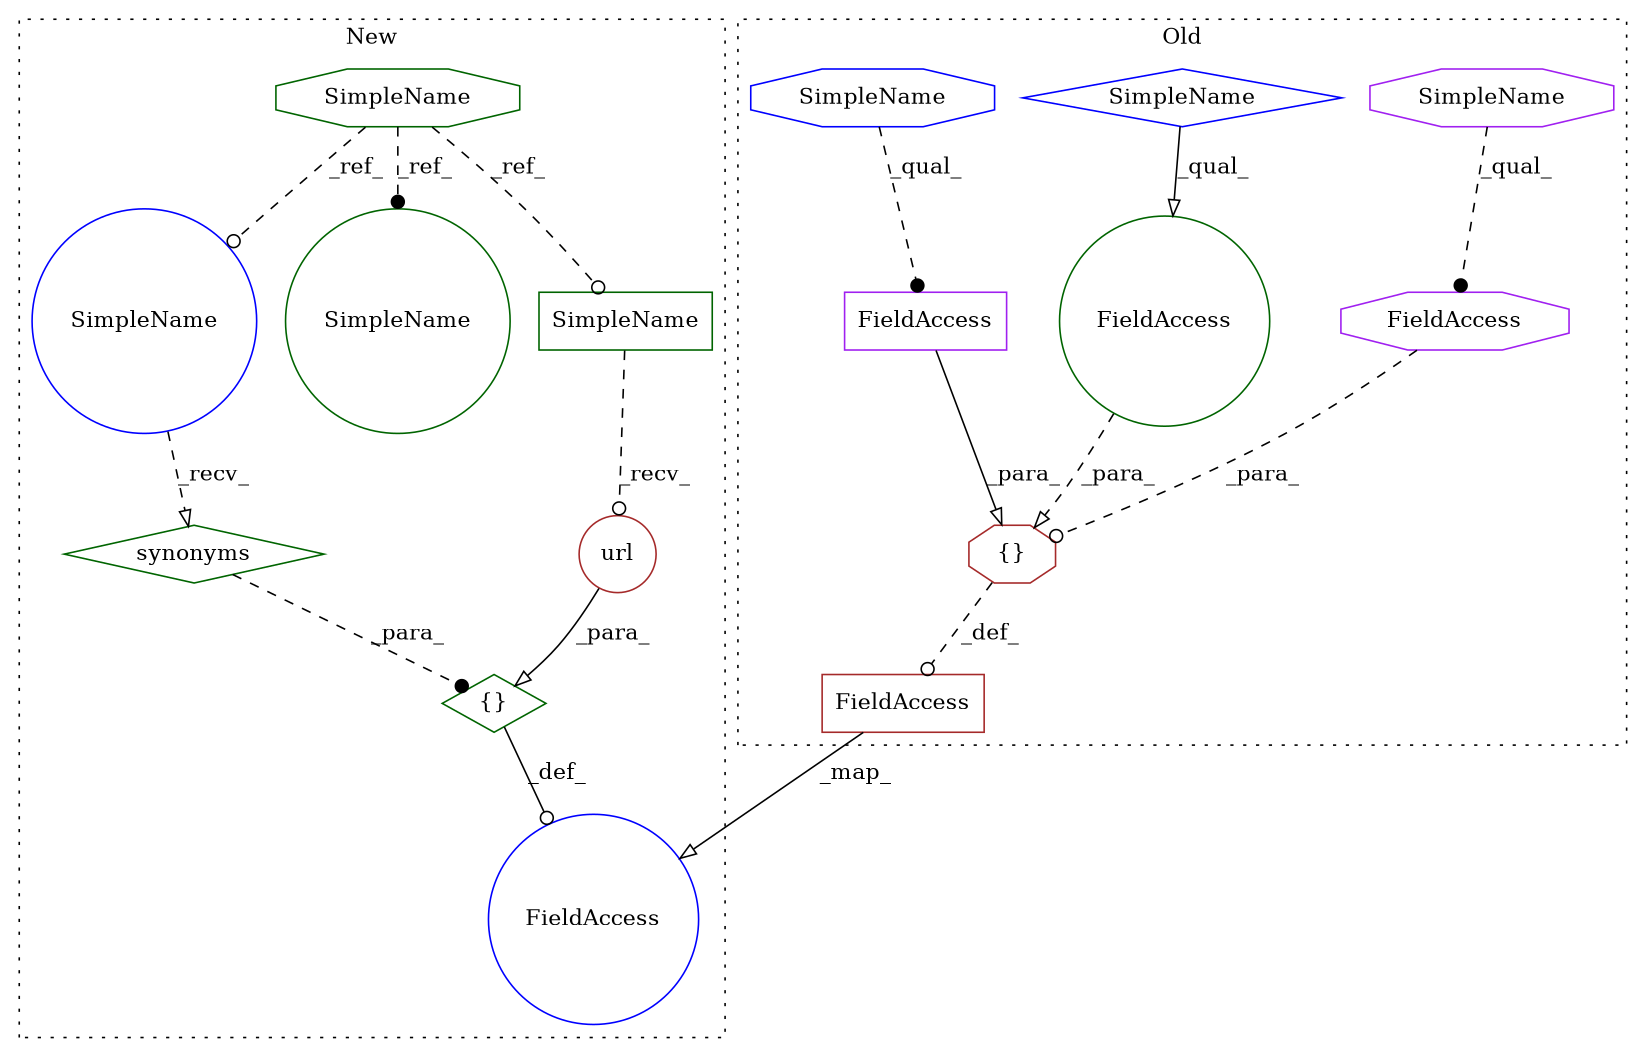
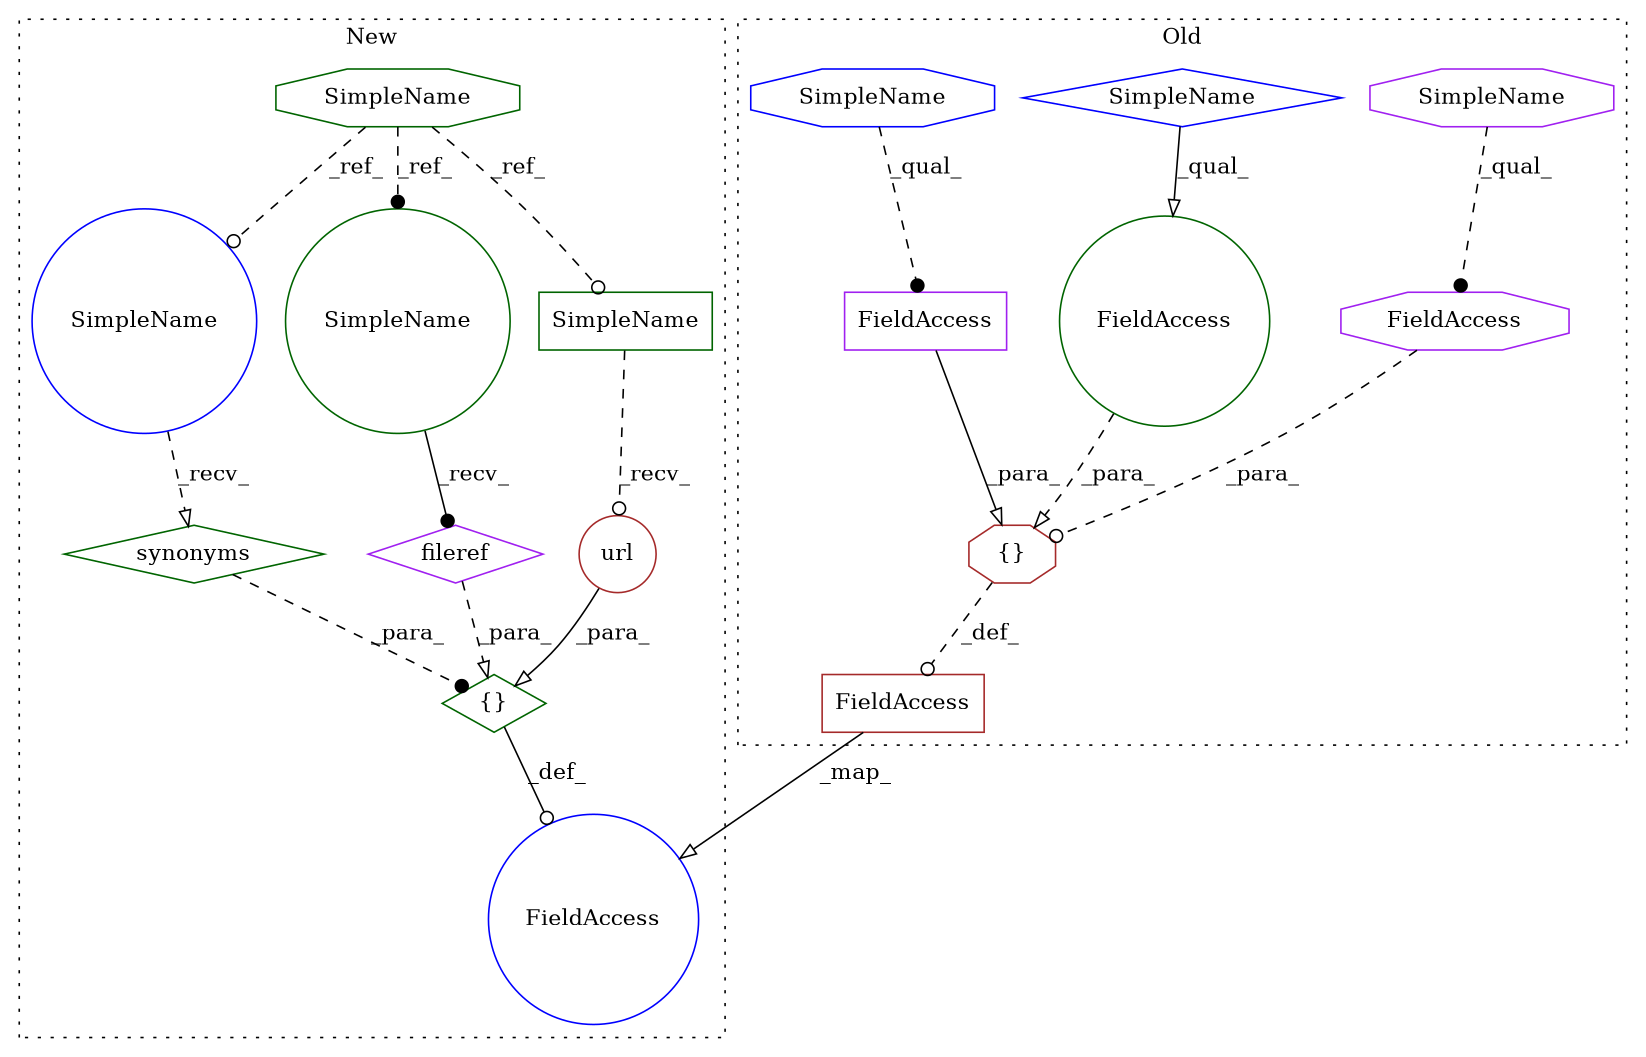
none -> (456, 554)
